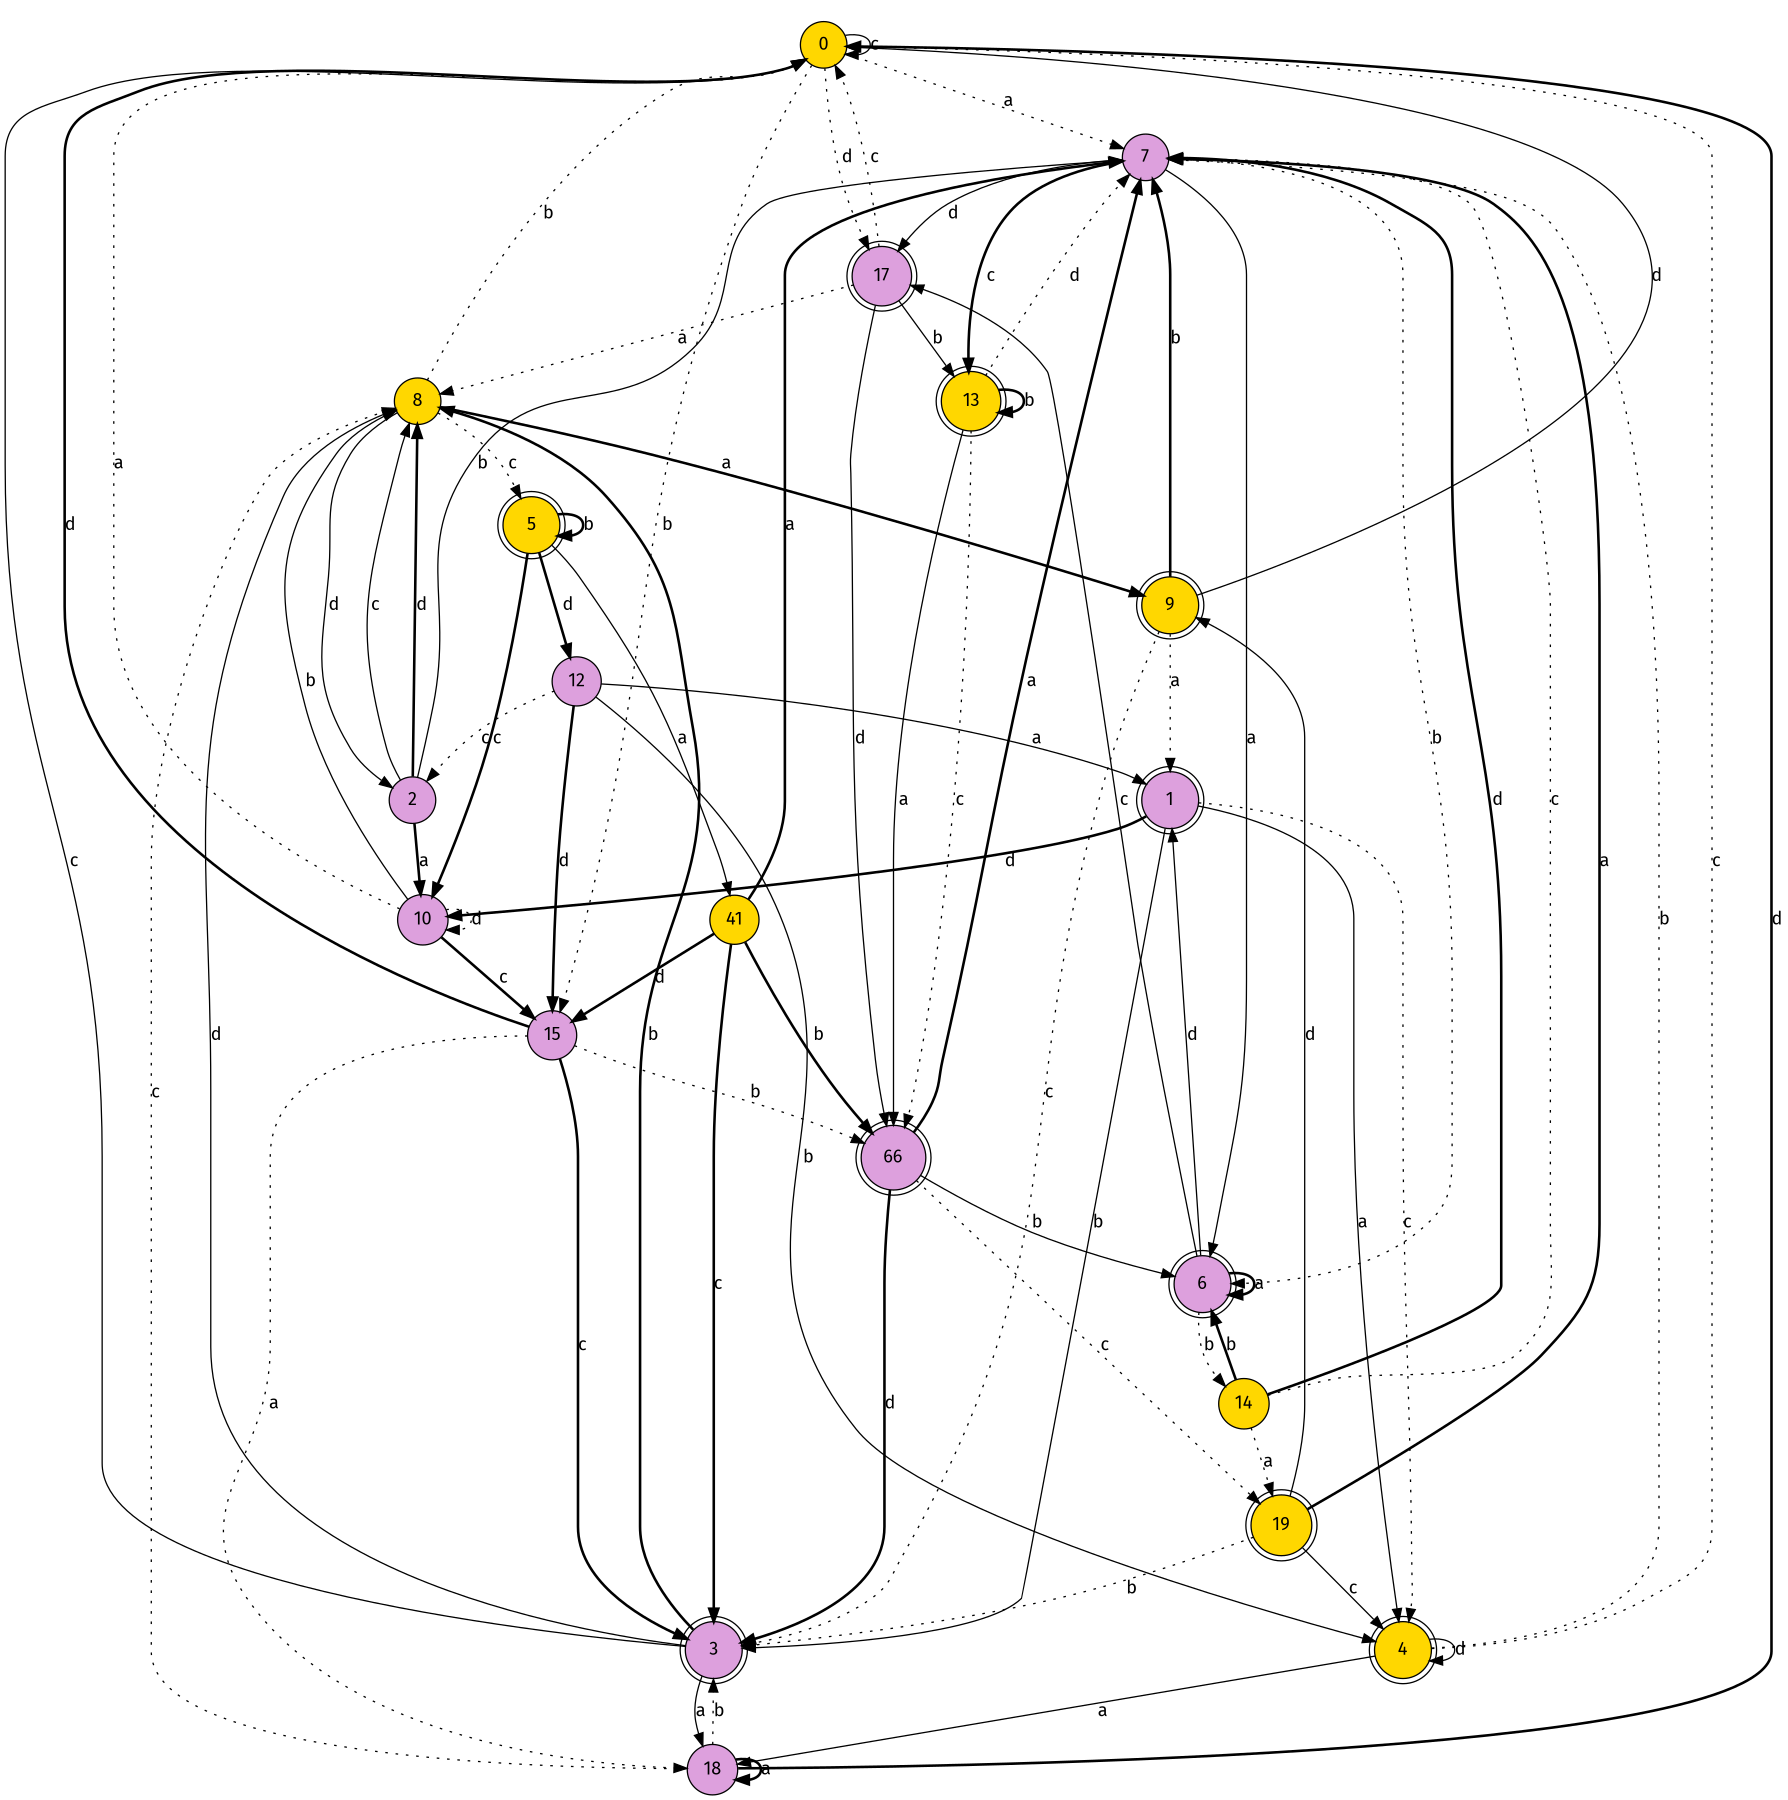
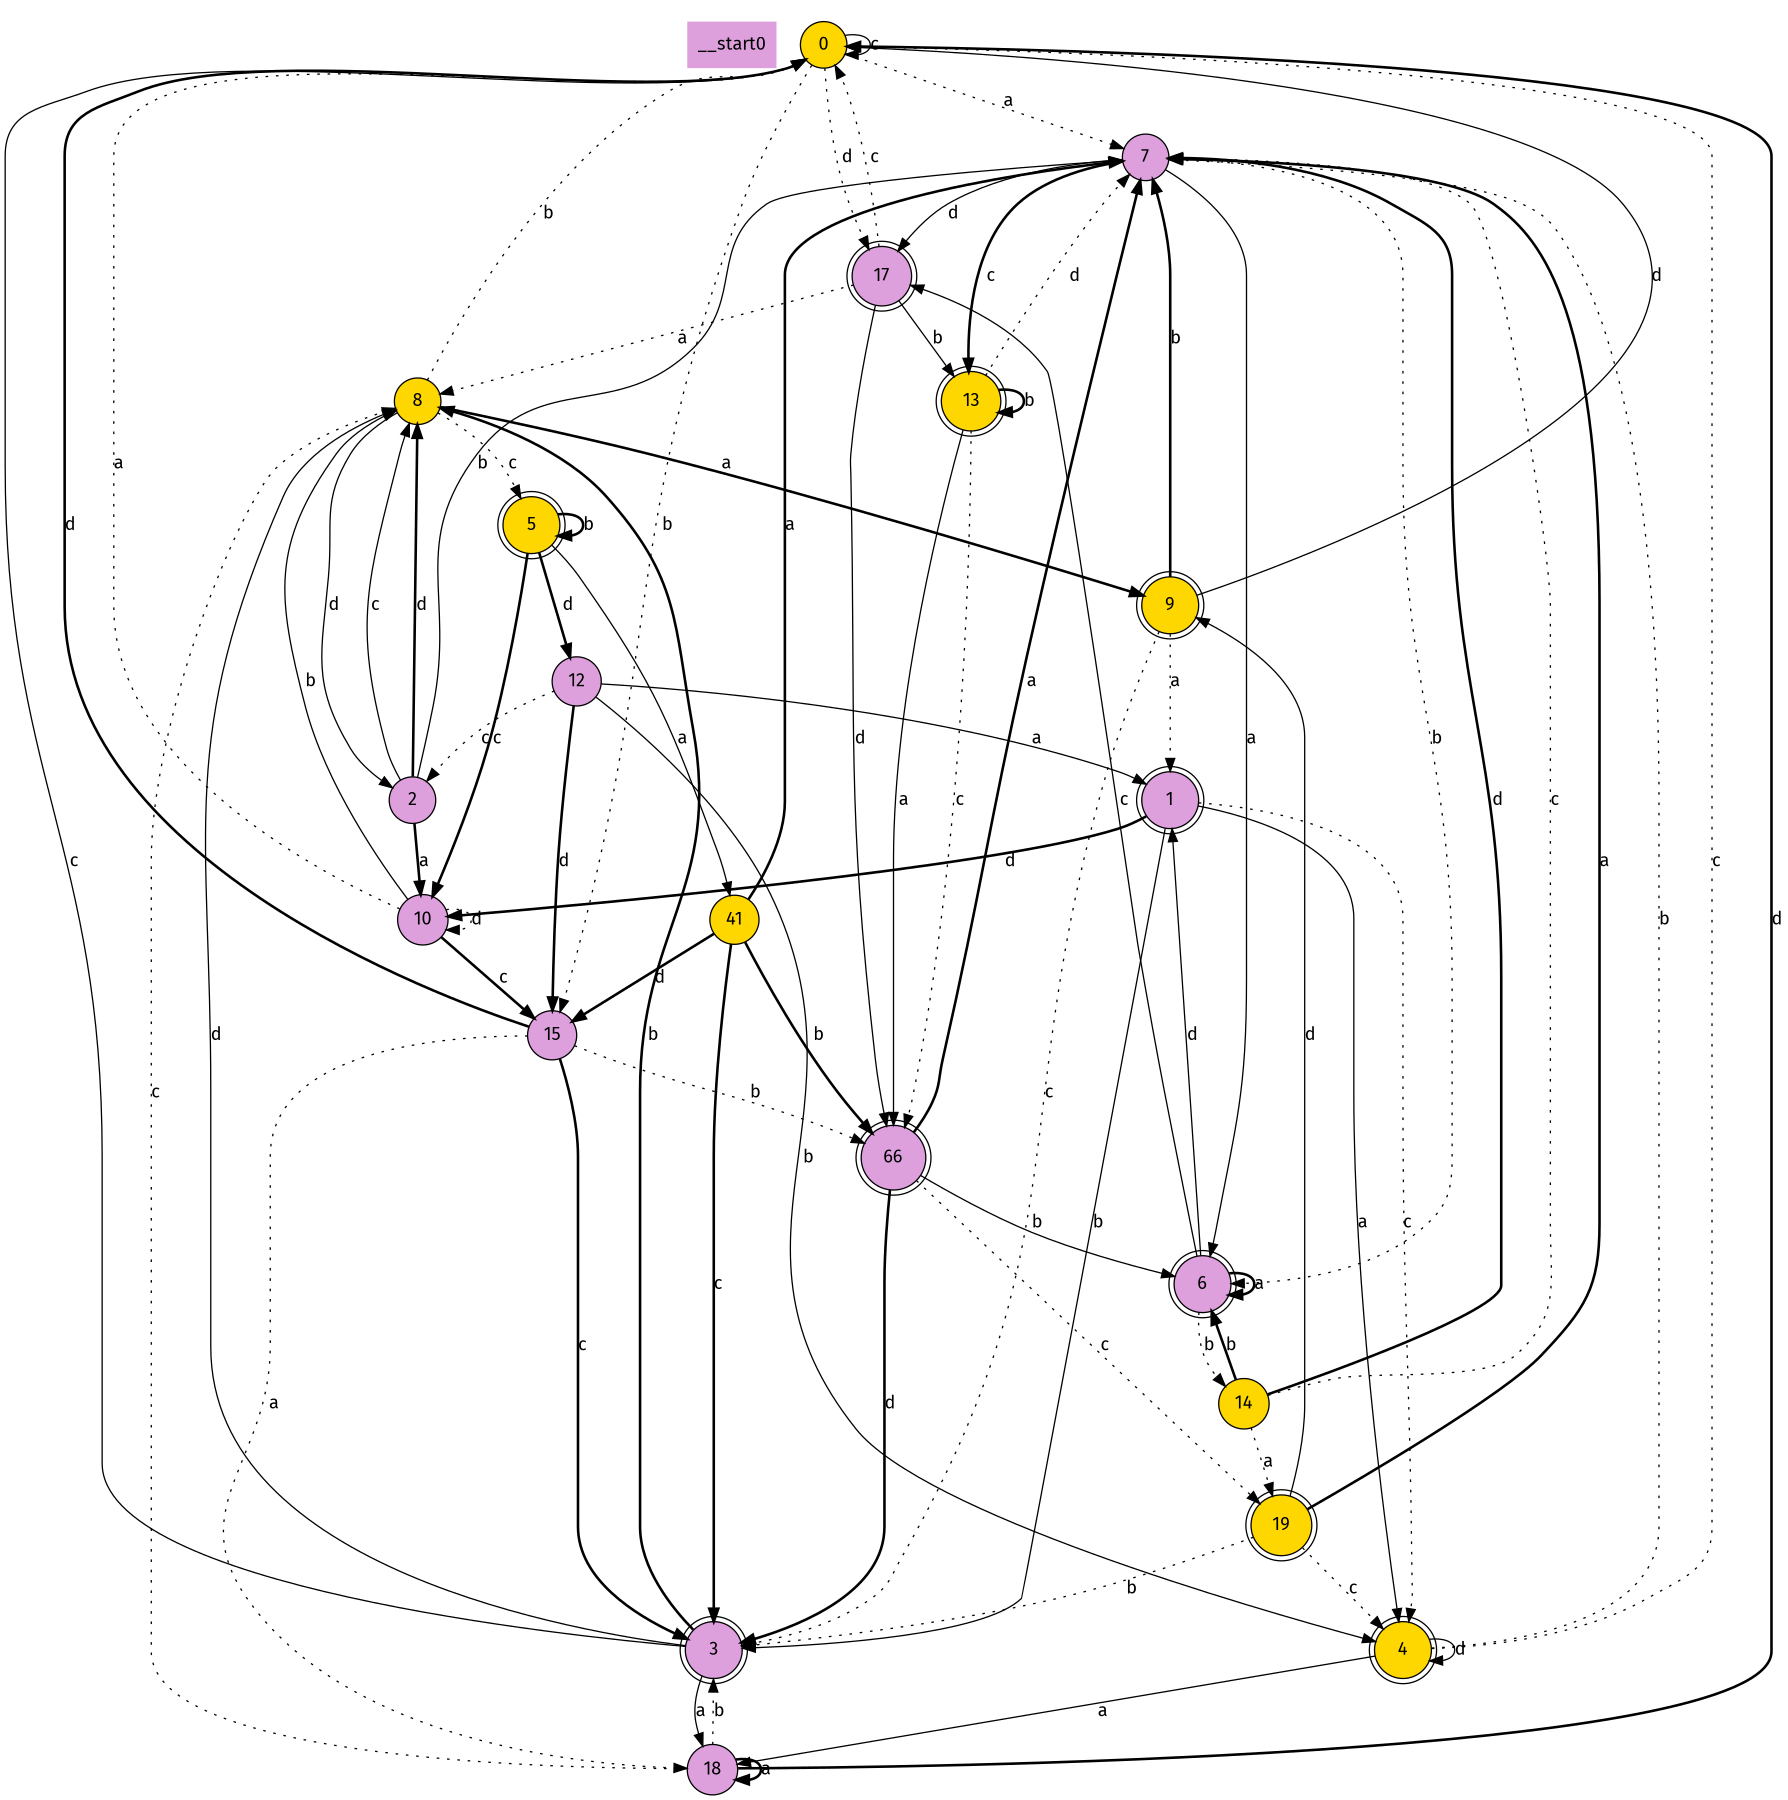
none -> (732, 45)
(1338, 1584) -> (1338, 1584)
